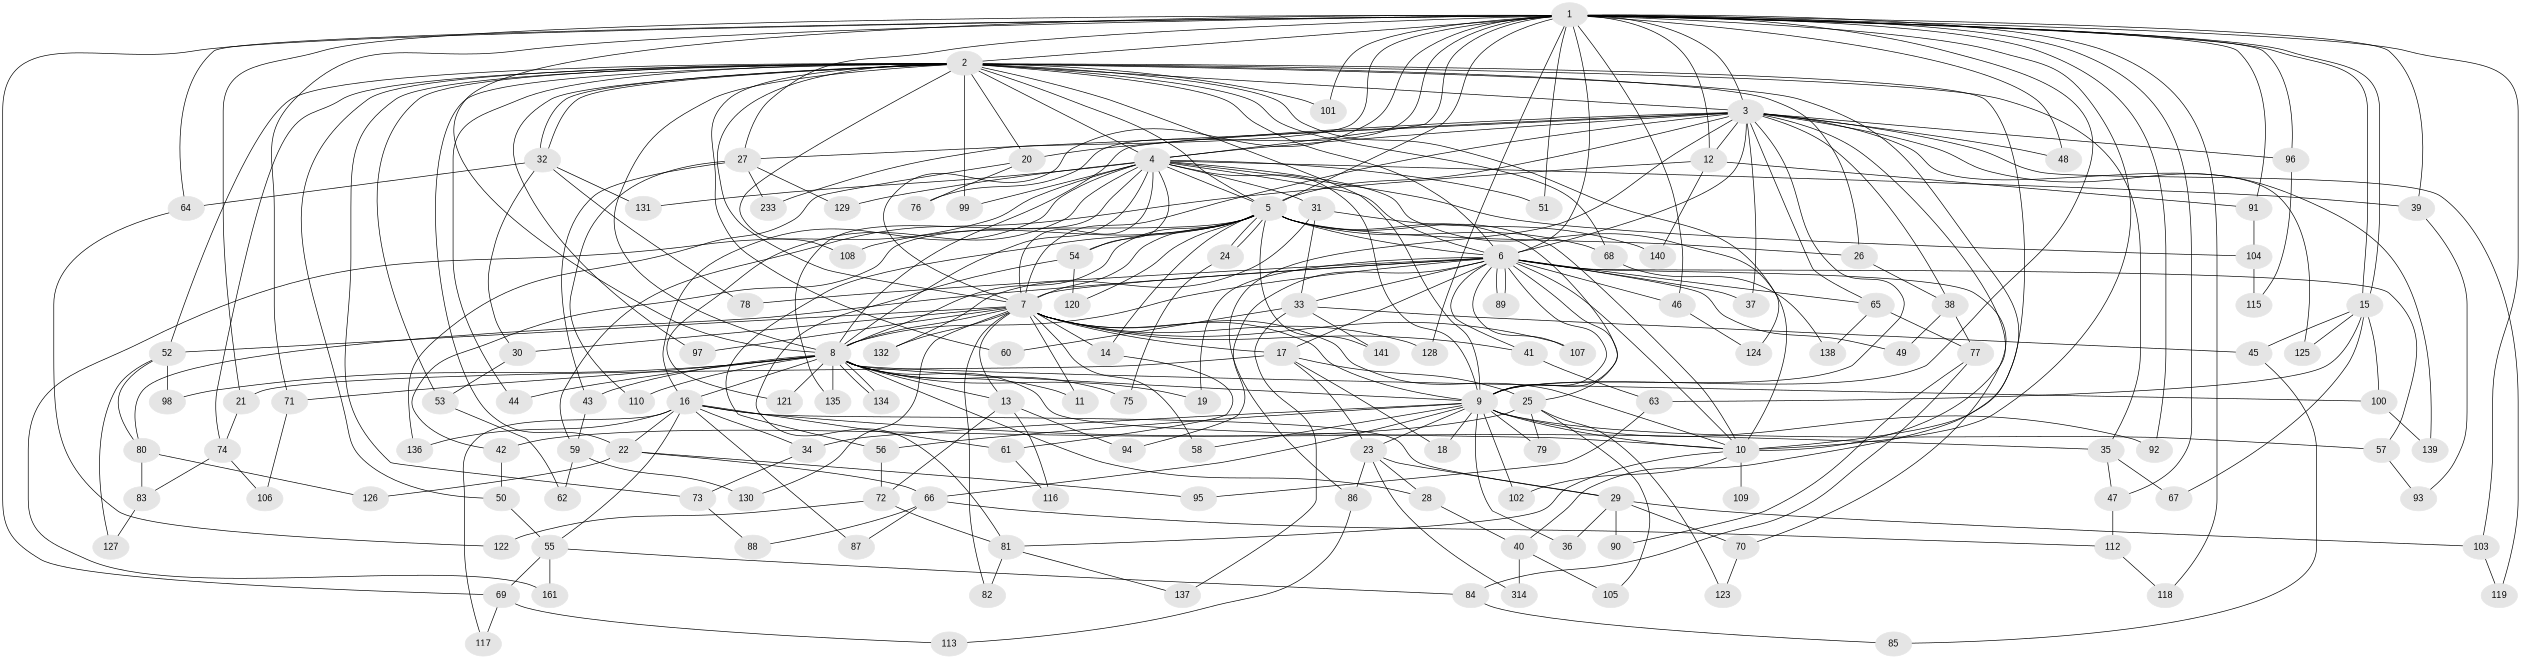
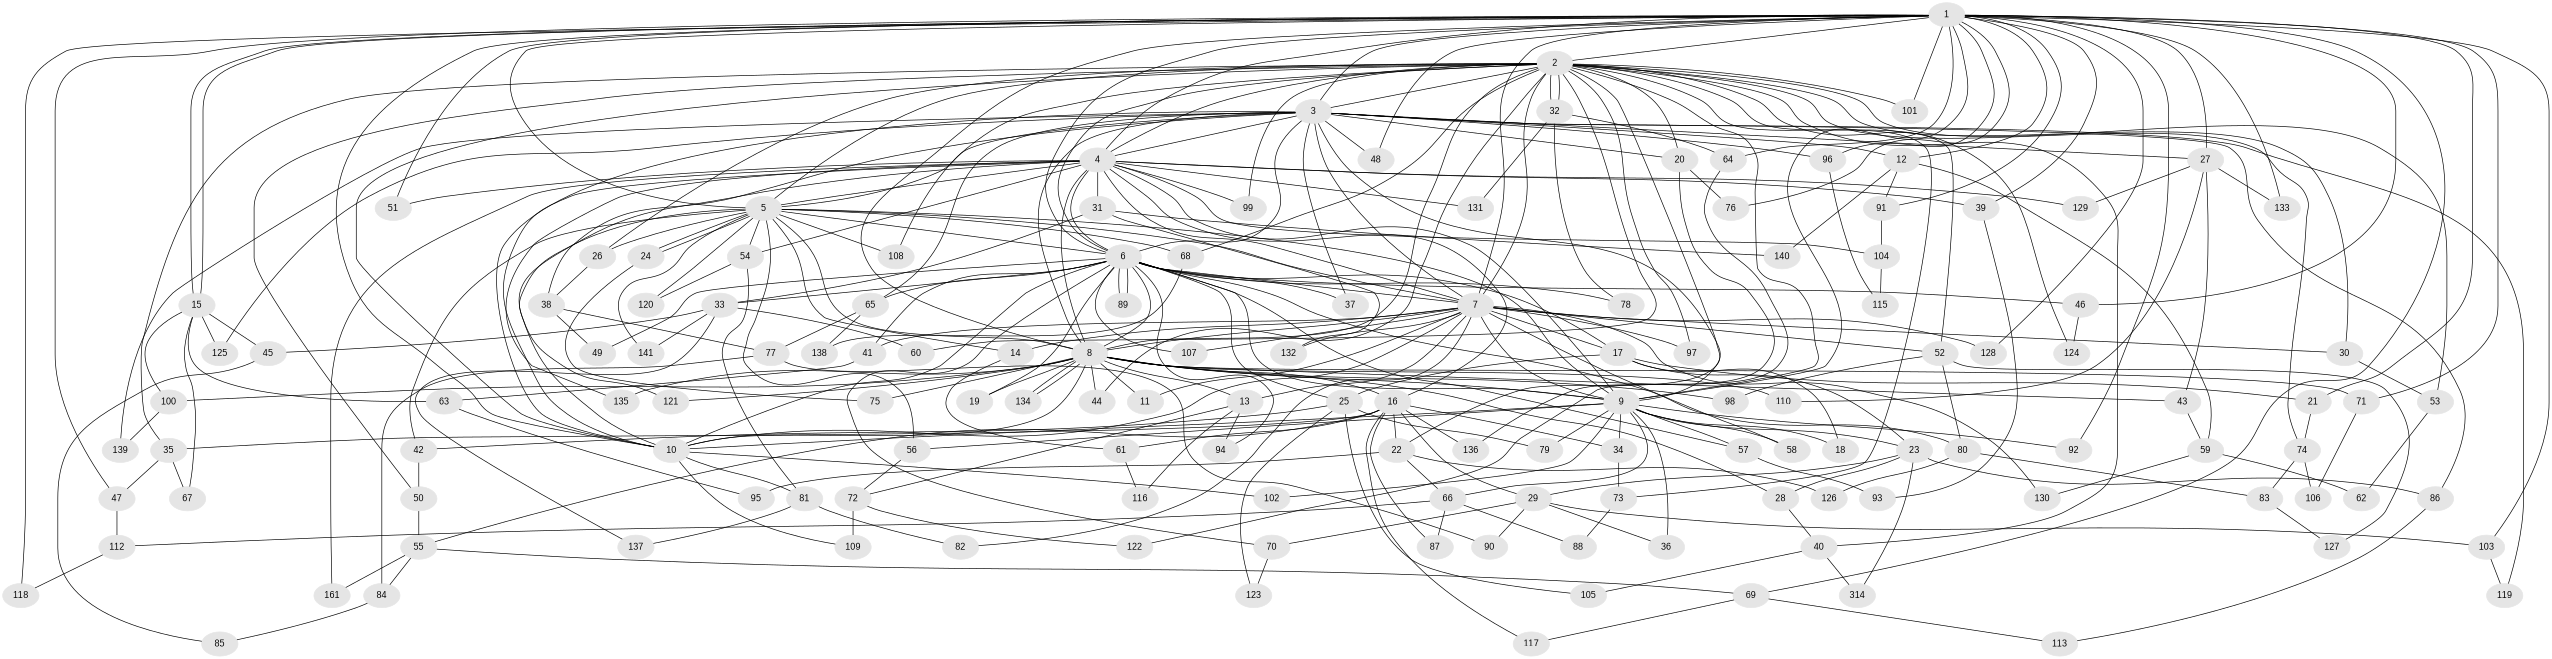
(768, 208) -> (2282, 208)
(492, 254) -> (1847, 112)
(942, 525) -> (853, 523)
